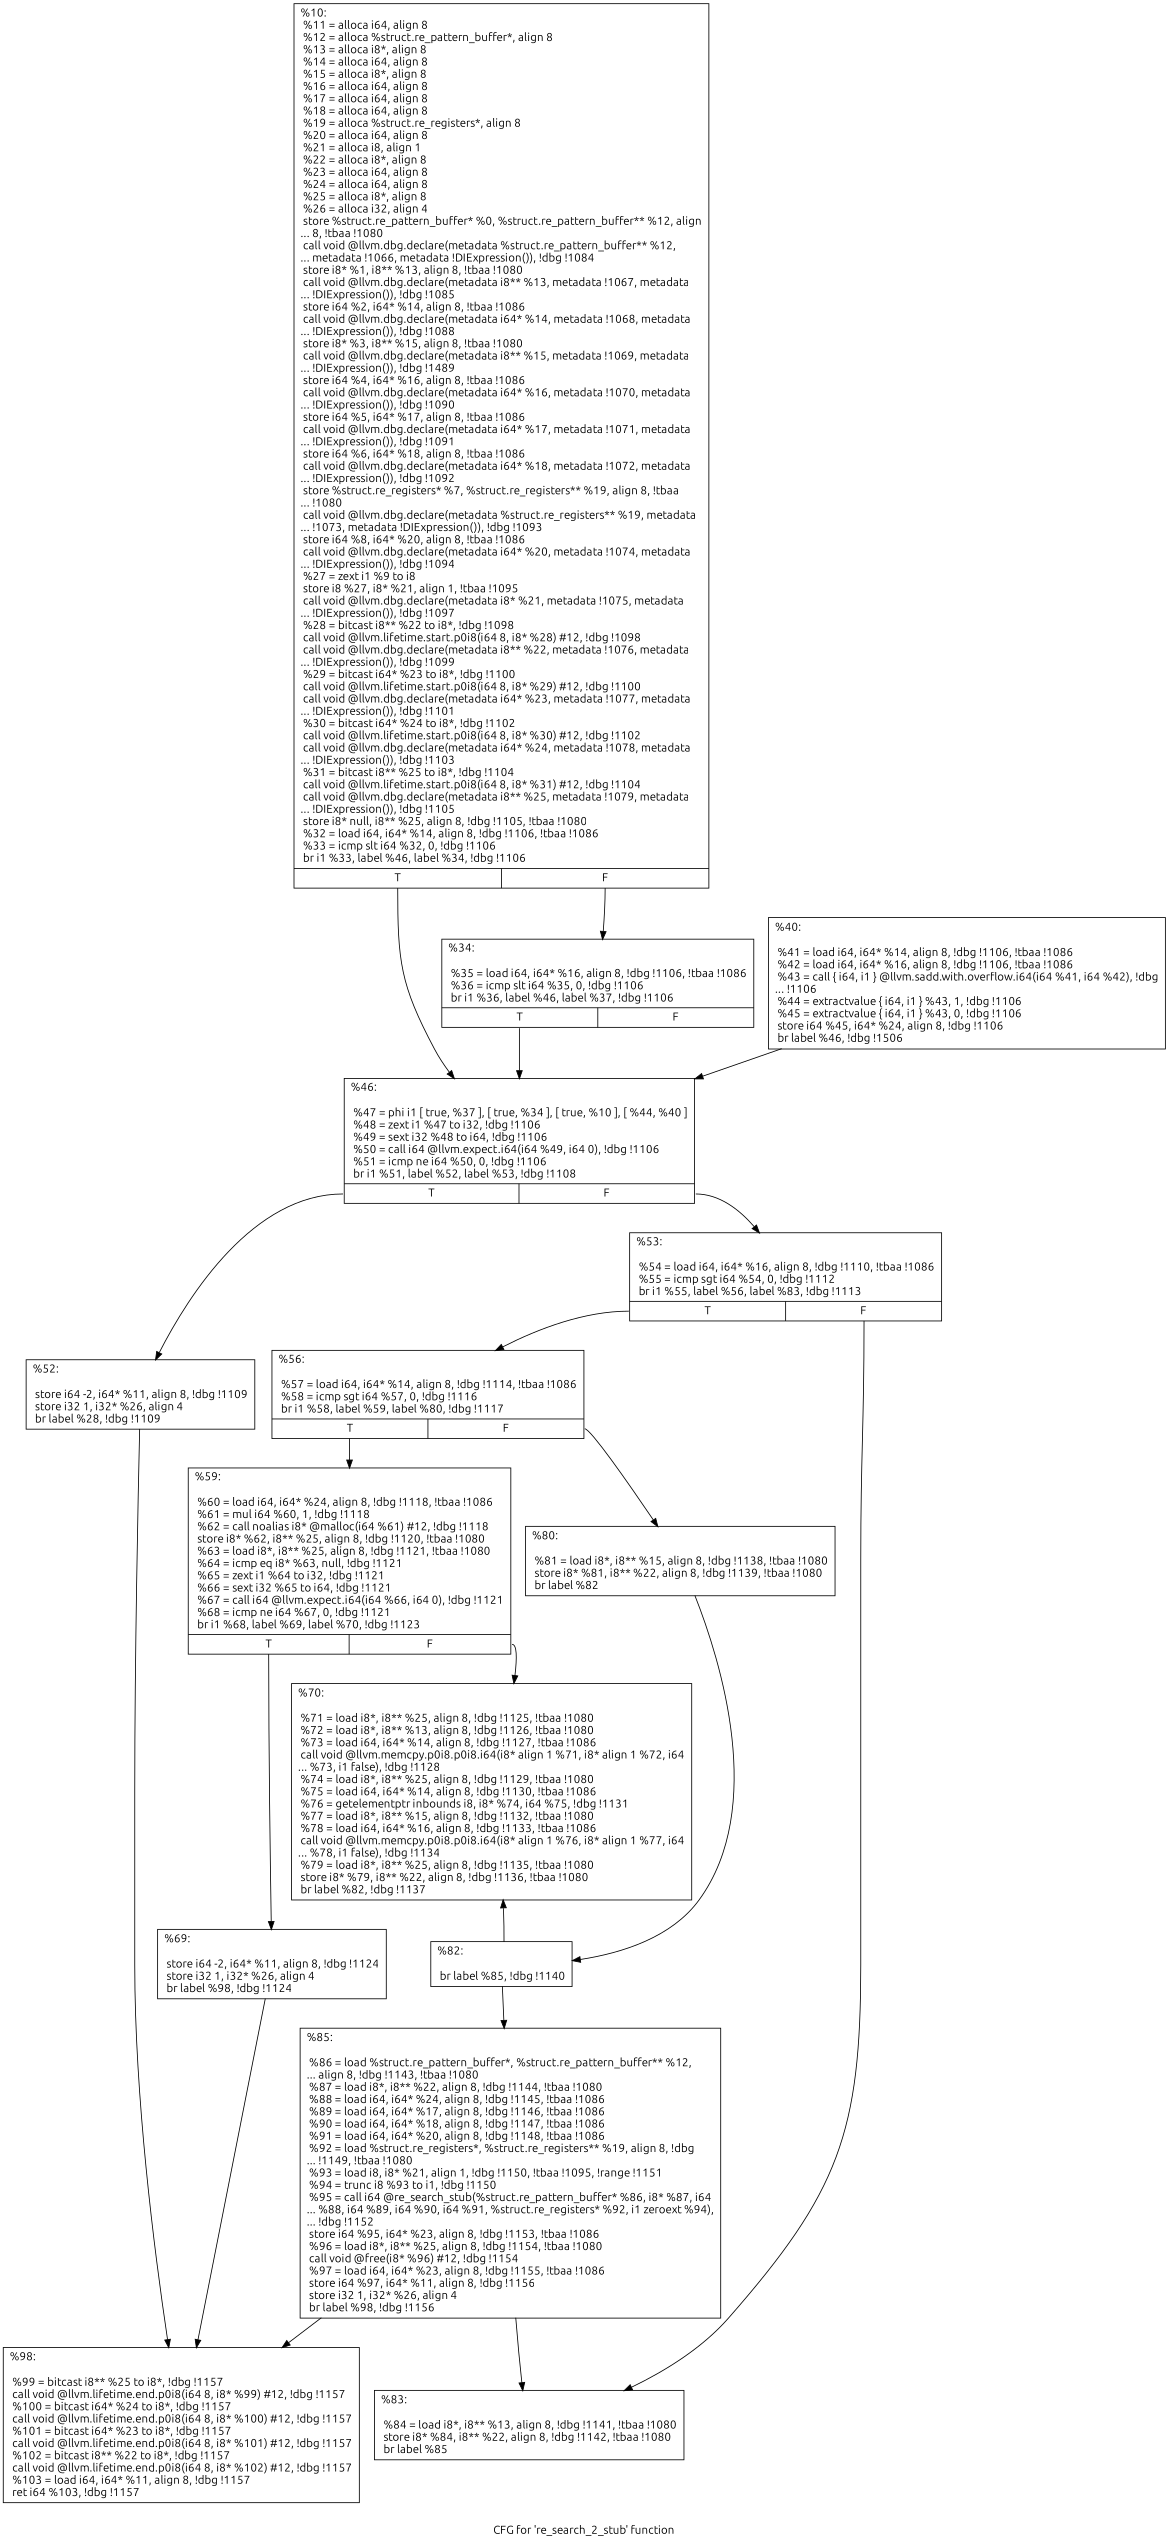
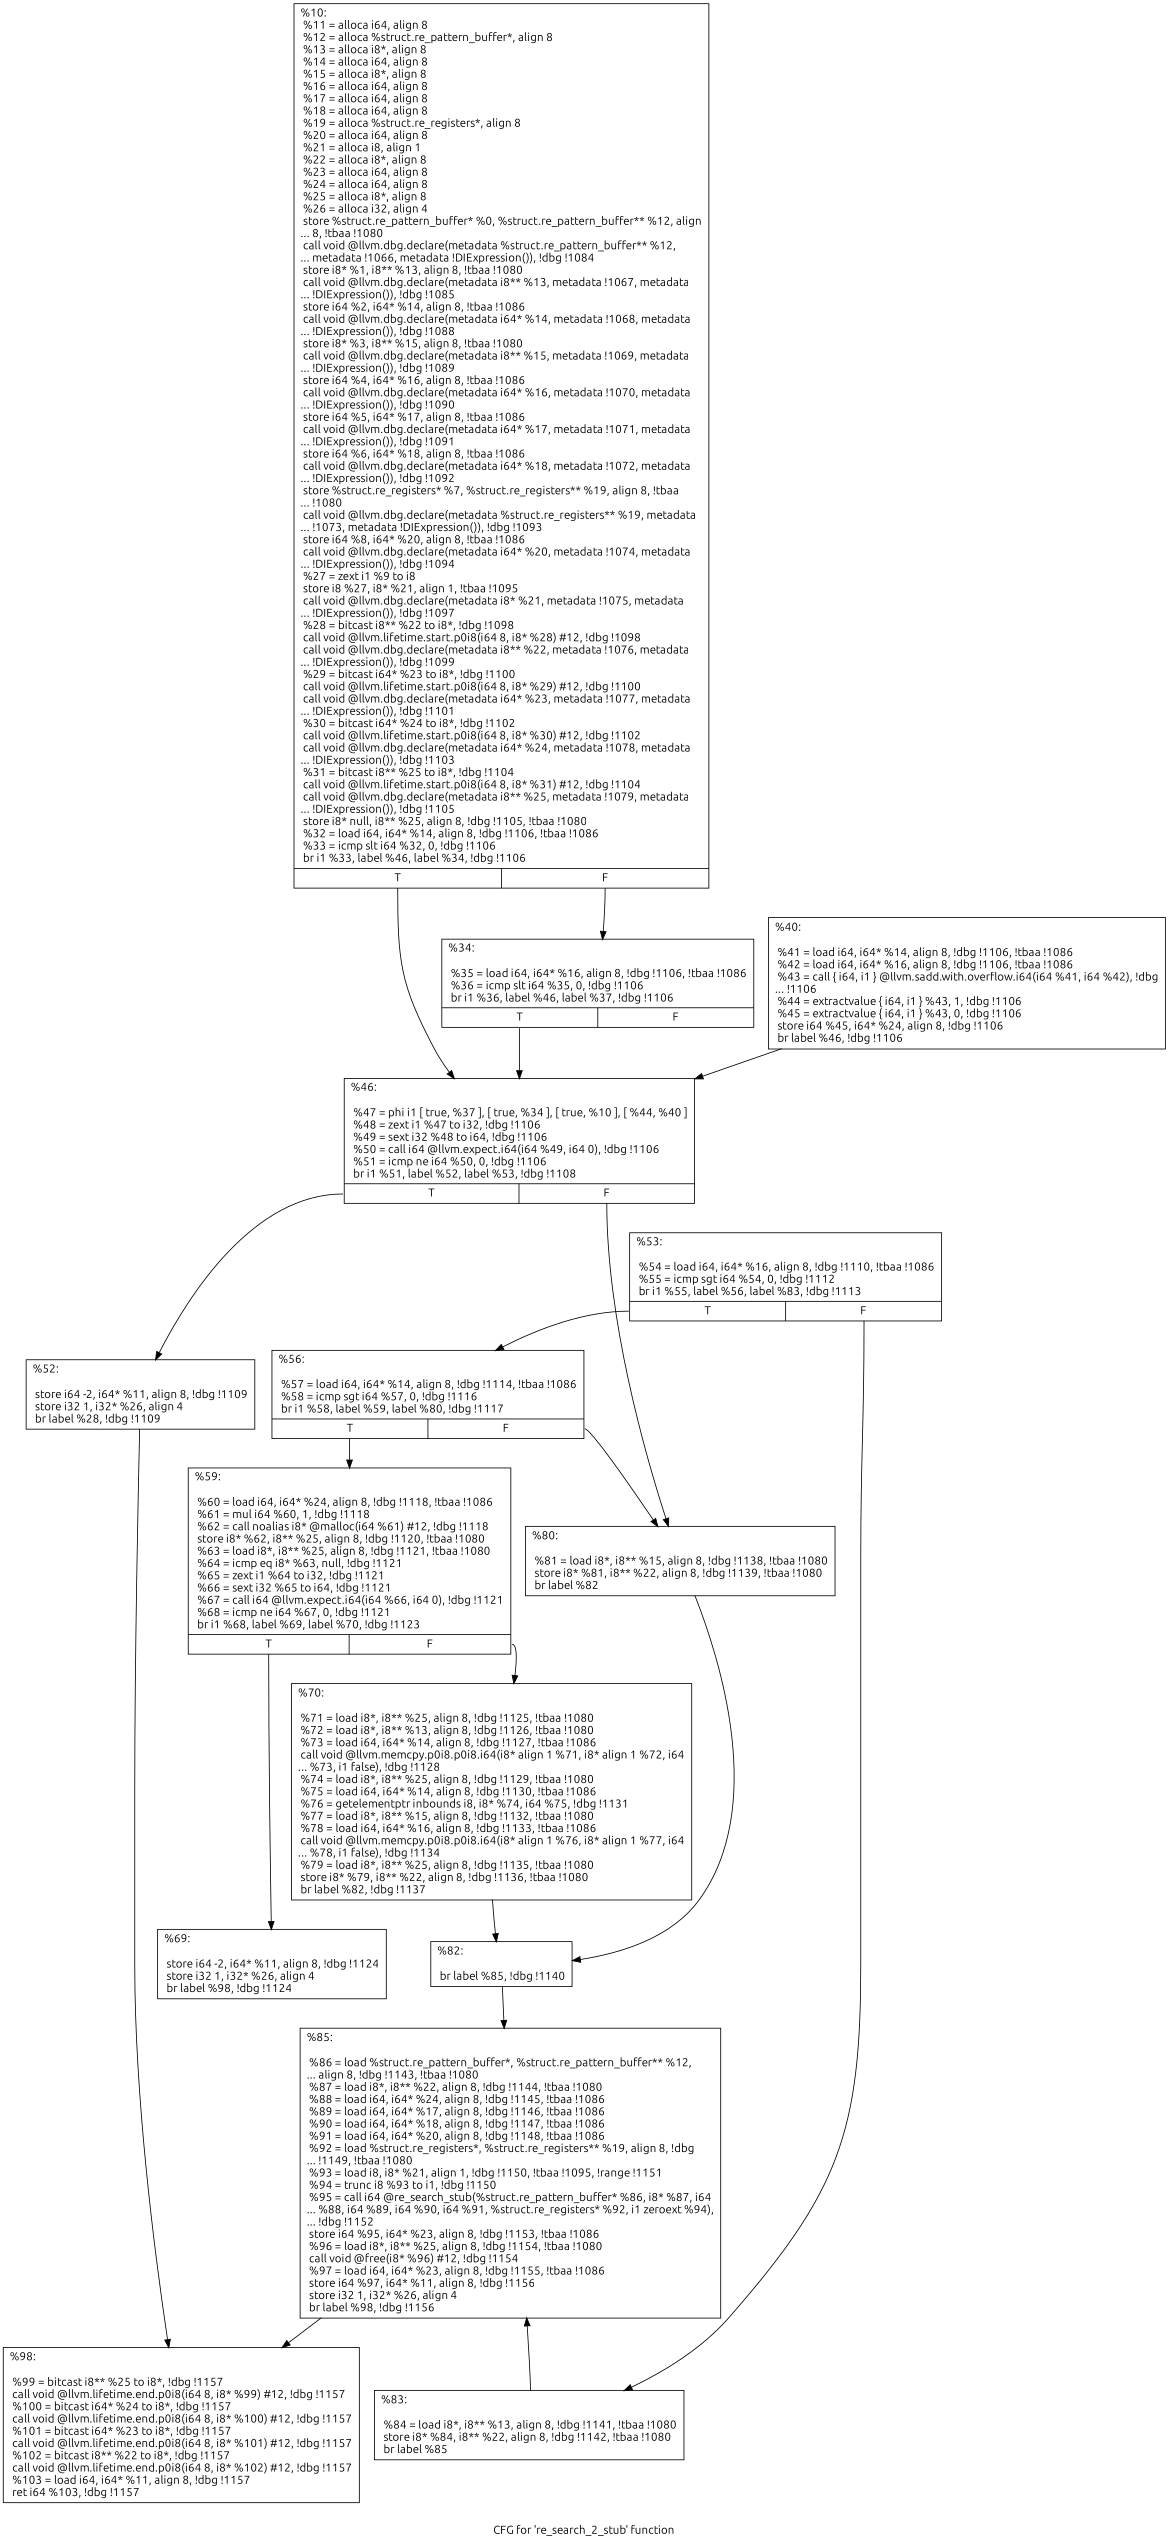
(378, 368) -> (378, 368)
(839, 1038) -> (839, 1038)
(728, 1204) -> (625, 1363)
(504, 1925) -> (494, 1917)
(232, 2169) -> none
(519, 2350) -> (529, 2358)
